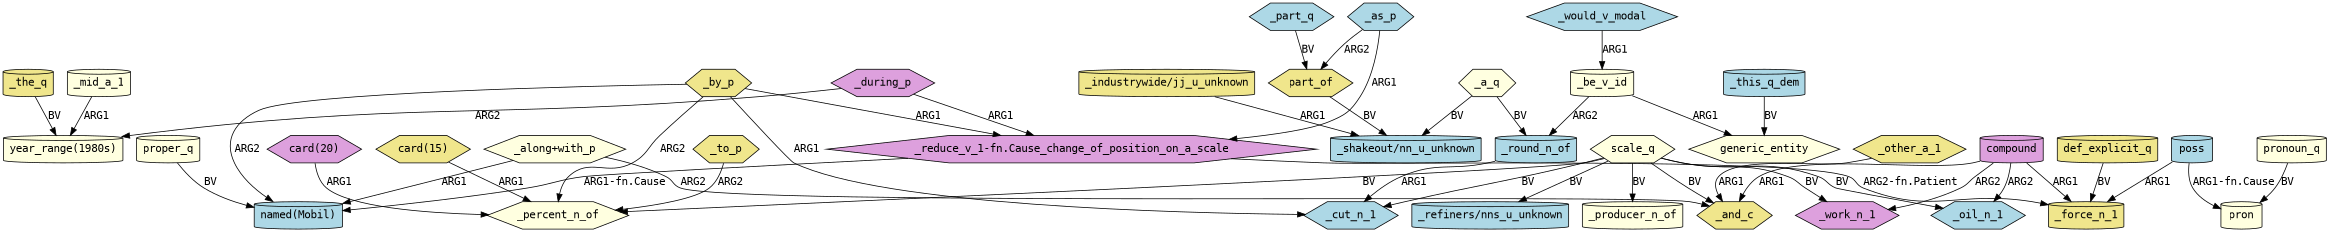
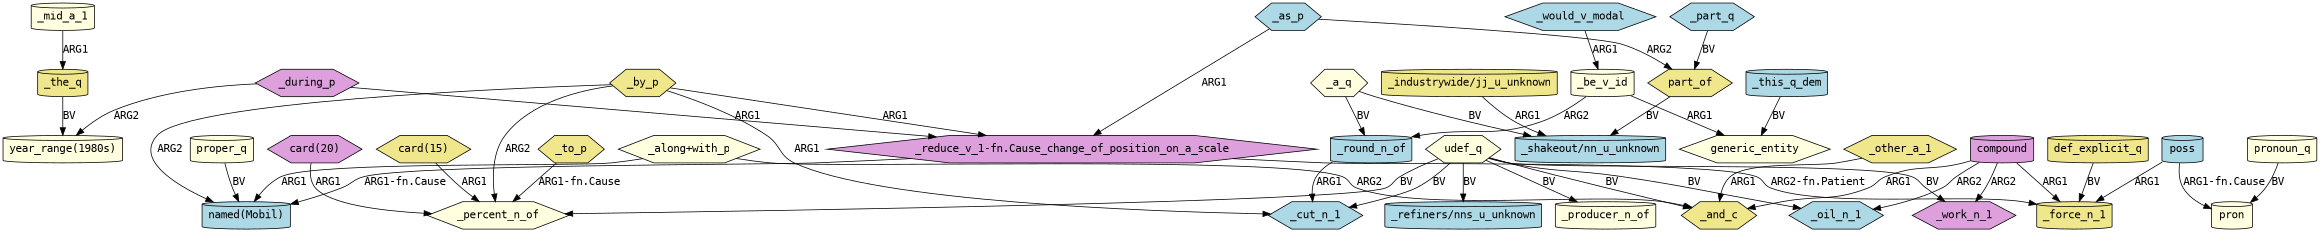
(83, 113) -> (63, 46)
(1633, 149) -> (1463, 149)
(731, 182) -> (580, 182)
